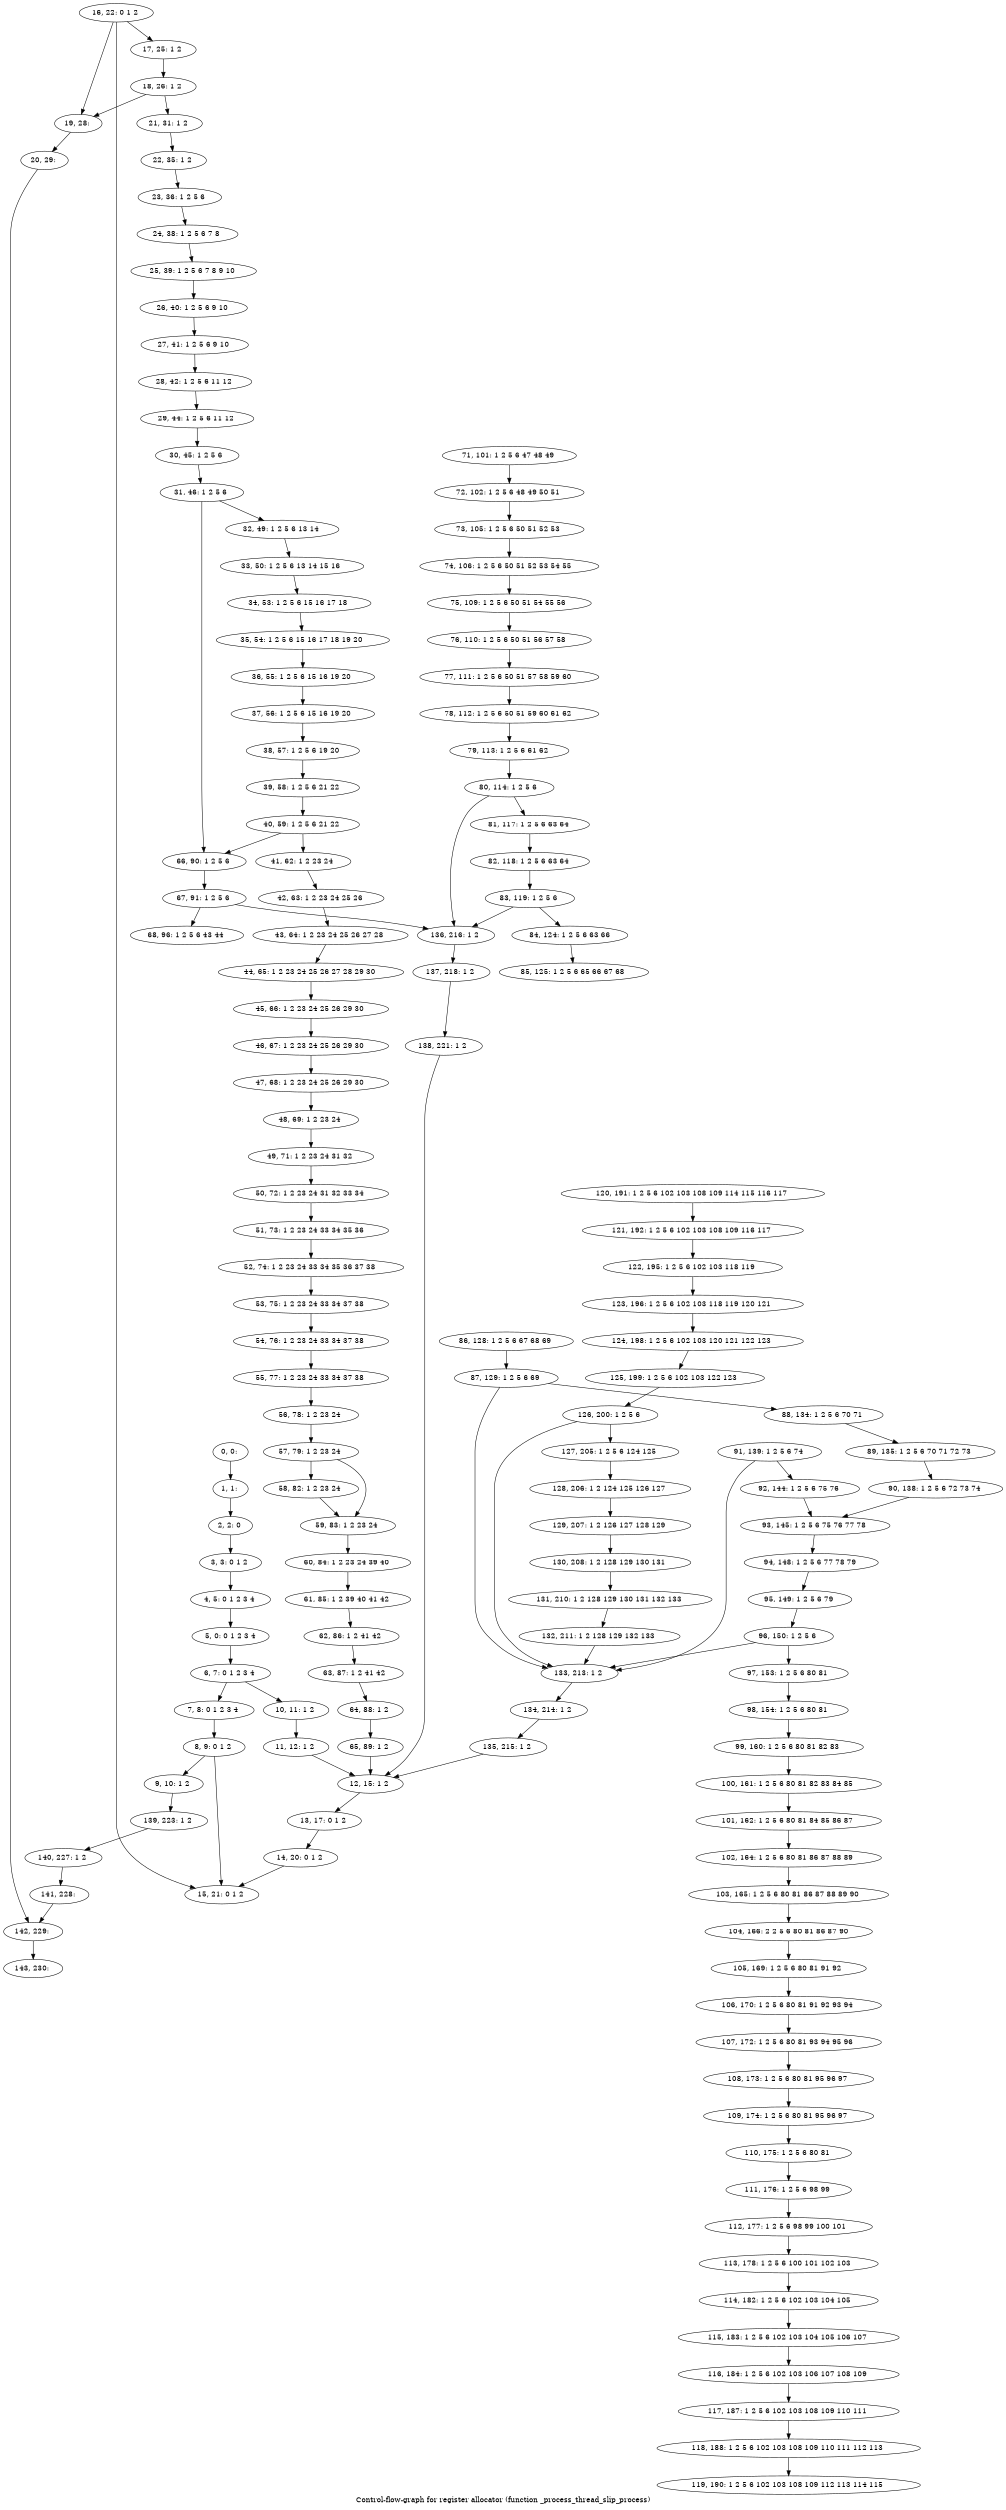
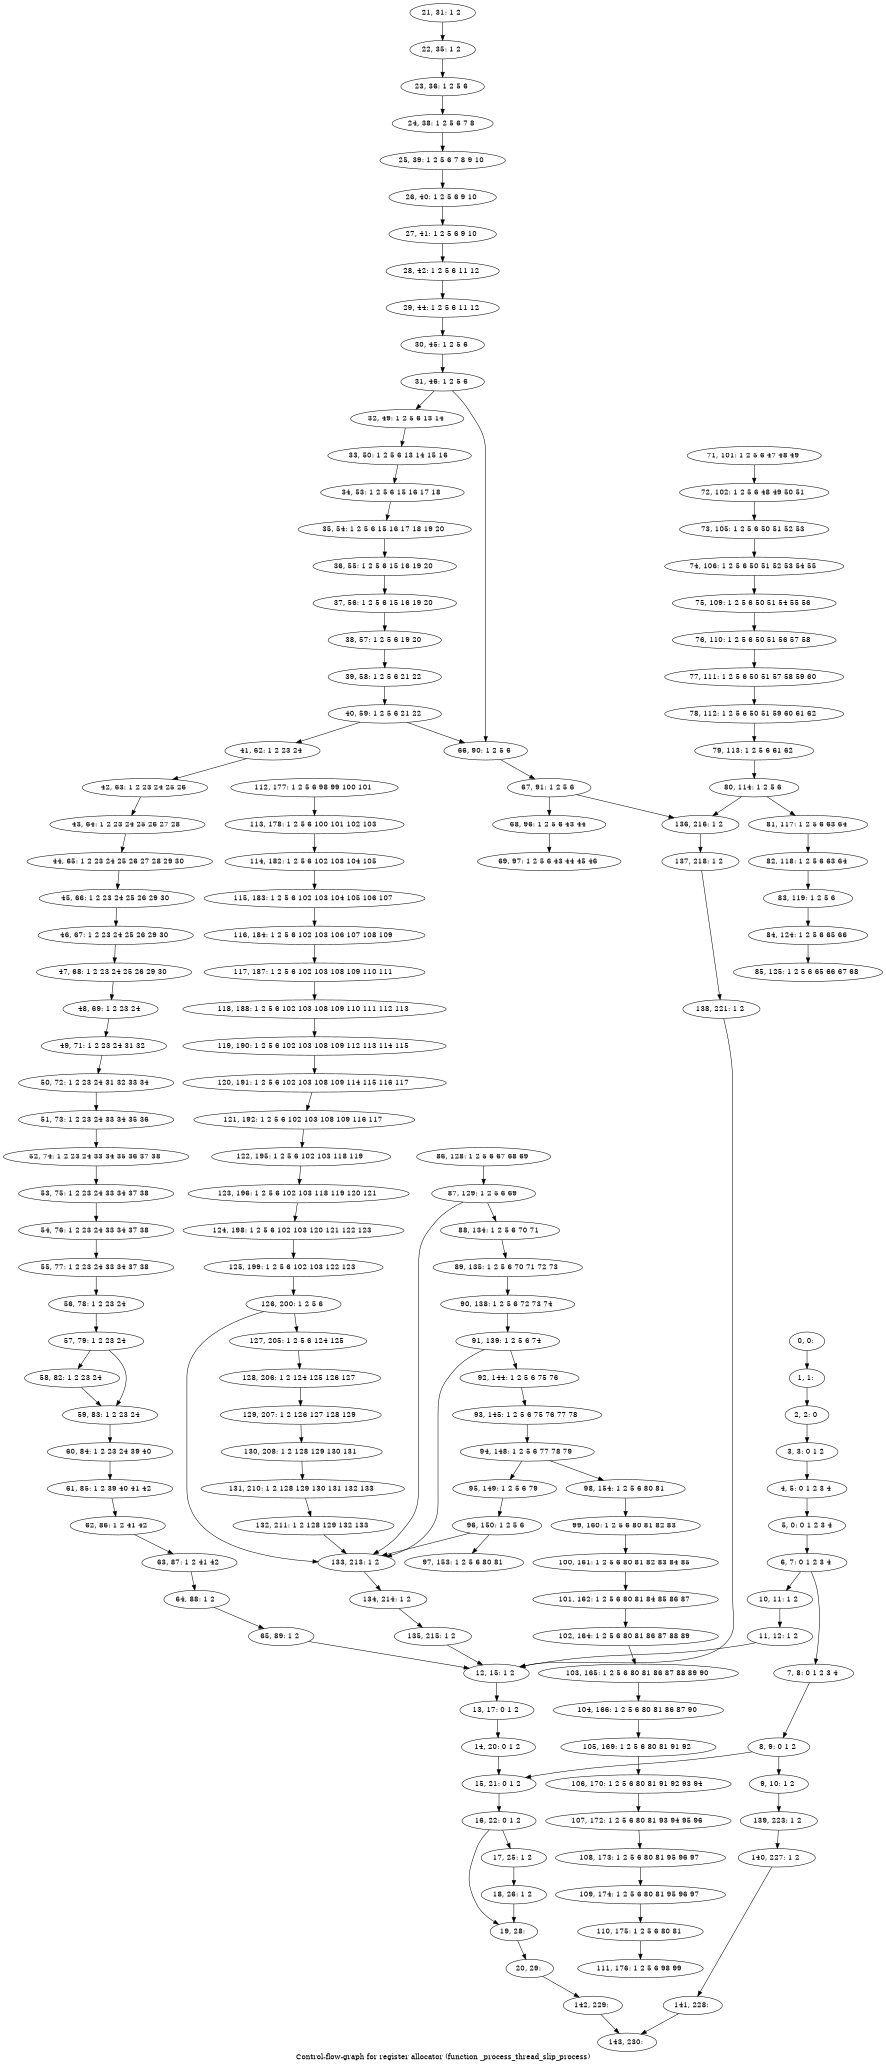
(166, 103) -> none
none -> (549, 862)
(495, 916) -> none
(570, 935) -> (808, 935)
(116, 974) -> (499, 1800)
none -> (315, 1062)
(878, 1506) -> (508, 1320)
(789, 1689) -> (574, 1470)
(48, 1911) -> (662, 2023)
(789, 1932) -> (638, 1710)
(789, 2206) -> none
